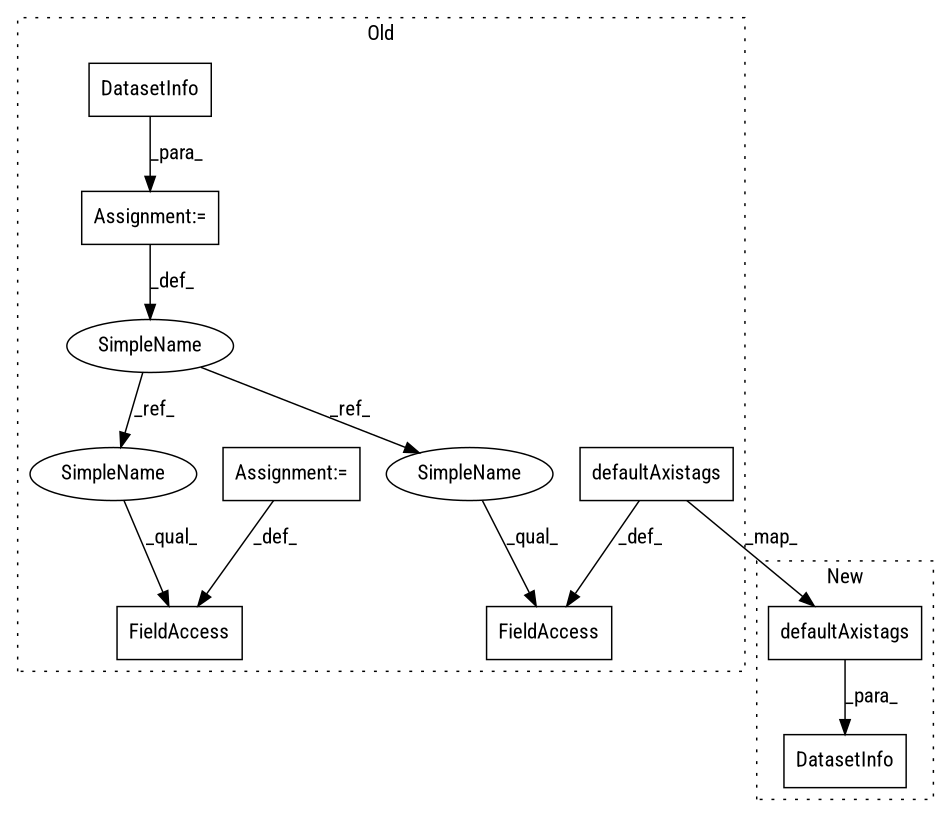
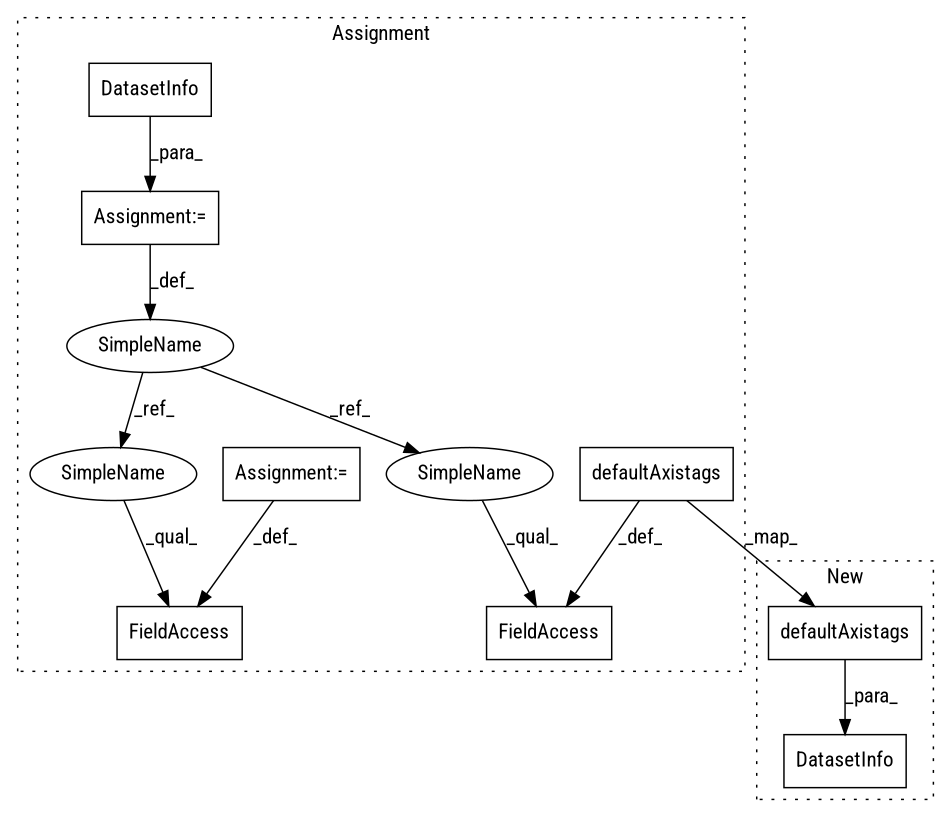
(381, 35) -> (381, 35)
